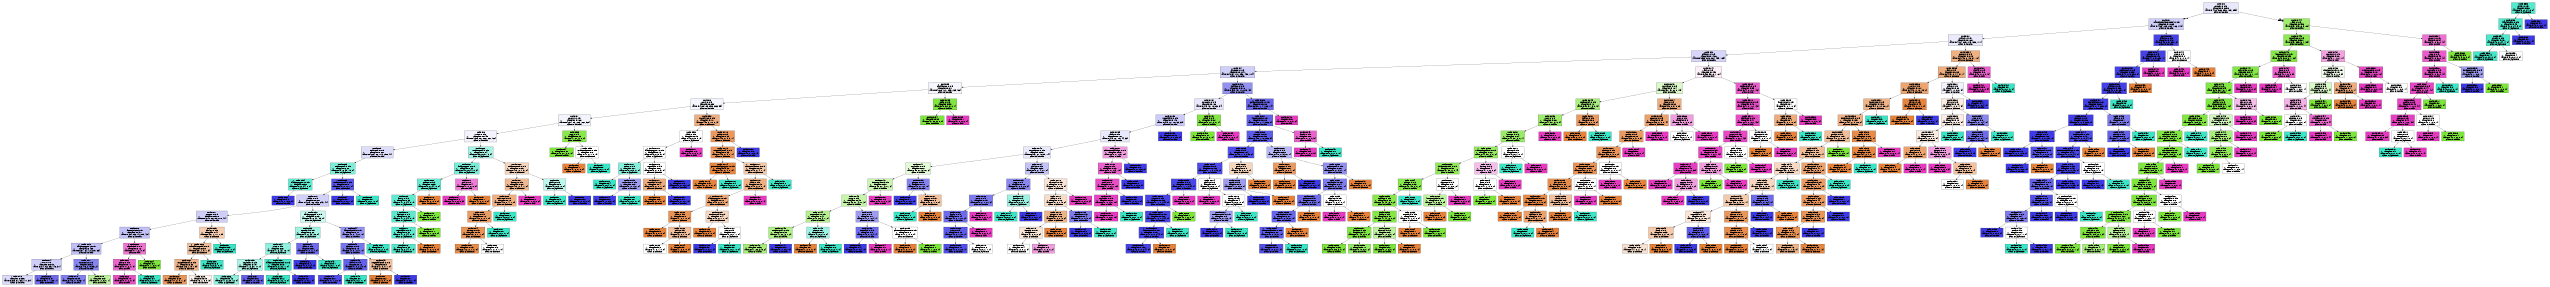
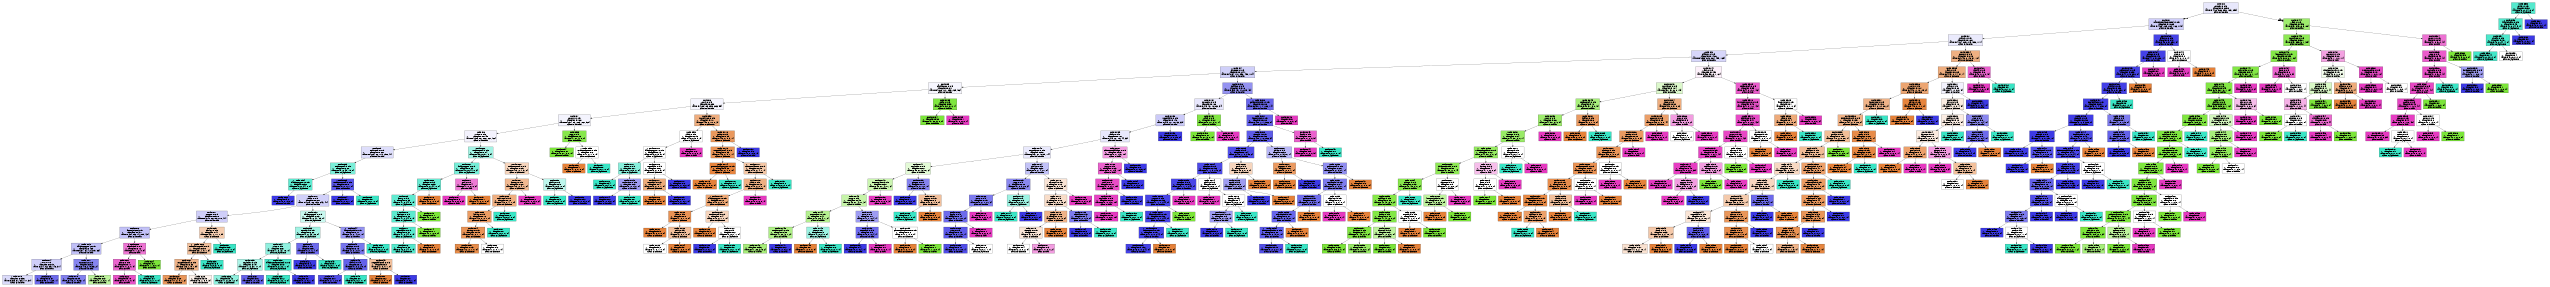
(2428, 135) -> (2428, 135)
(1284, 203) -> (1284, 203)
(2091, 215) -> (2091, 215)
